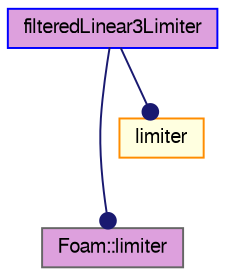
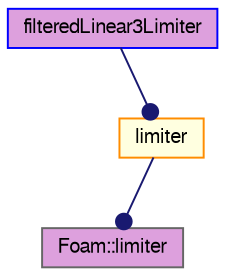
(100, 130) -> (140, 186)
